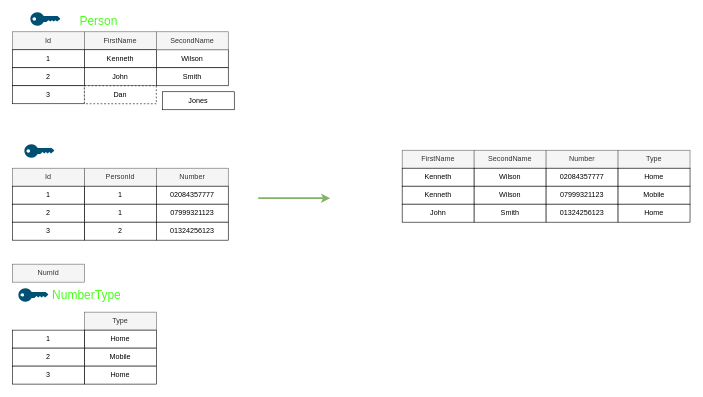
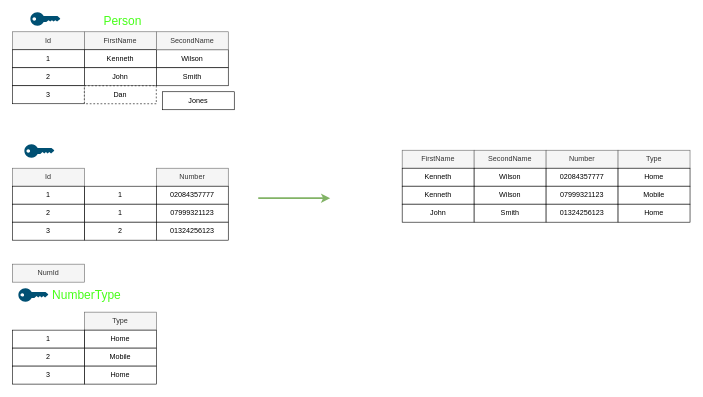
(99, 20) -> (123, 20)
(120, 177) -> none
